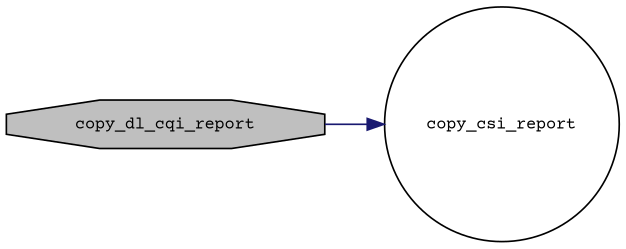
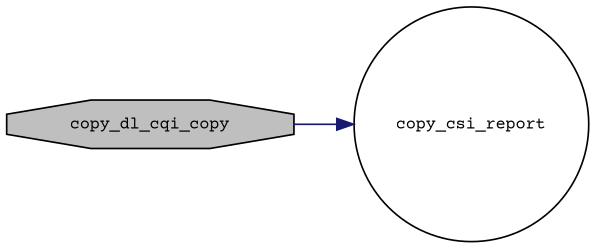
(166, 124) -> (150, 124)
